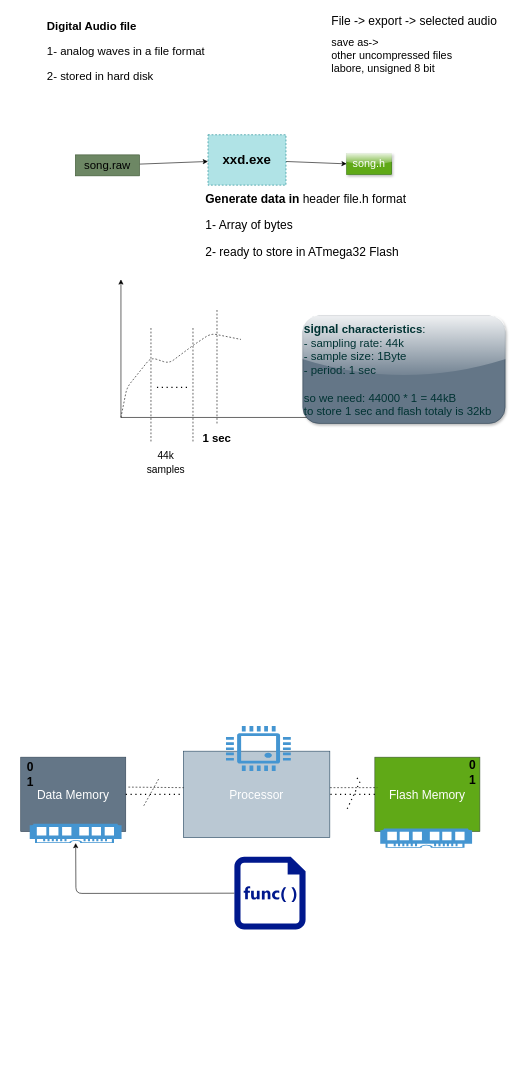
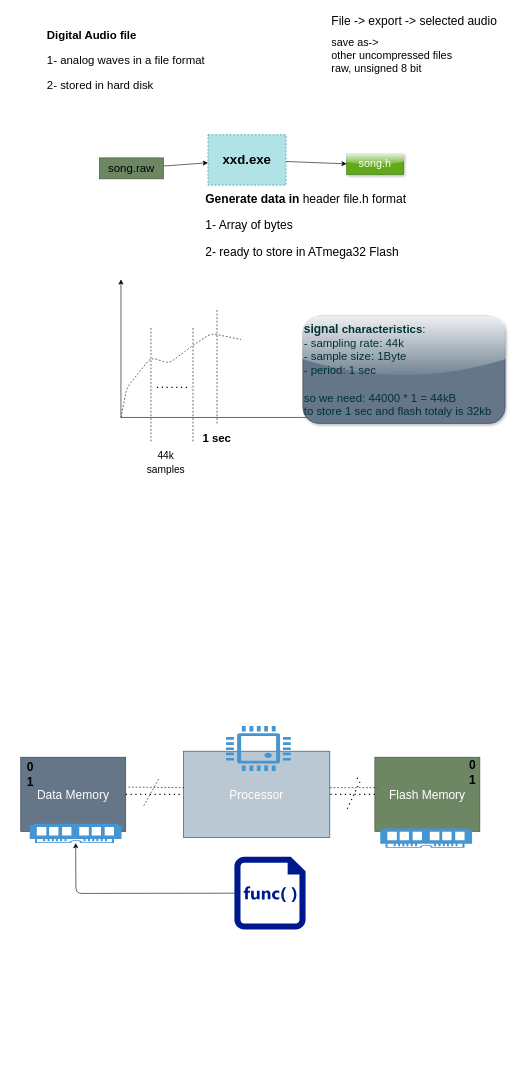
(416, 32) -> (416, 32)
(134, 54) -> (134, 63)
(369, 164) -> (375, 164)
(107, 165) -> (131, 168)
(427, 794) -> (427, 794)
